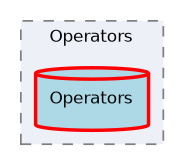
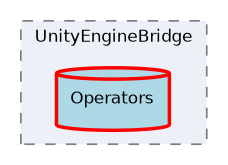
(92, 37) -> (114, 37)
